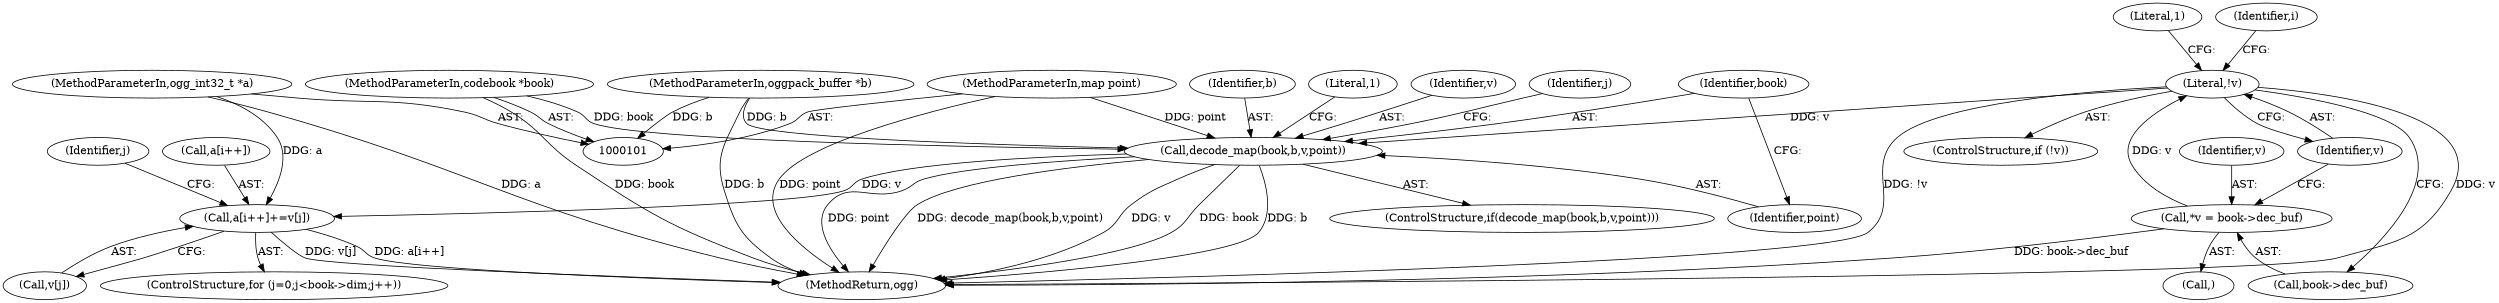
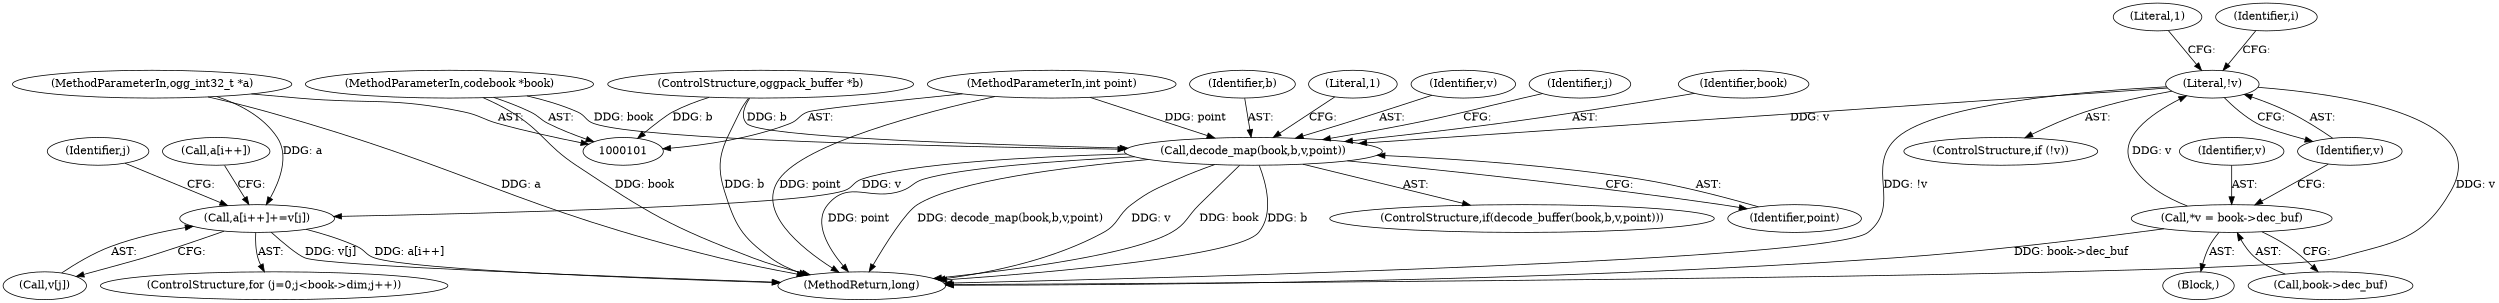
(761, 84) -> (761, 84)
(1052, 84) -> (1052, 84)
(2406, 134) -> (2289, 247)
(1768, 148) -> (1544, 182)
(253, 185) -> (253, 185)
(1522, 219) -> (1522, 219)
(862, 286) -> (862, 286)
(2198, 286) -> (2198, 286)
